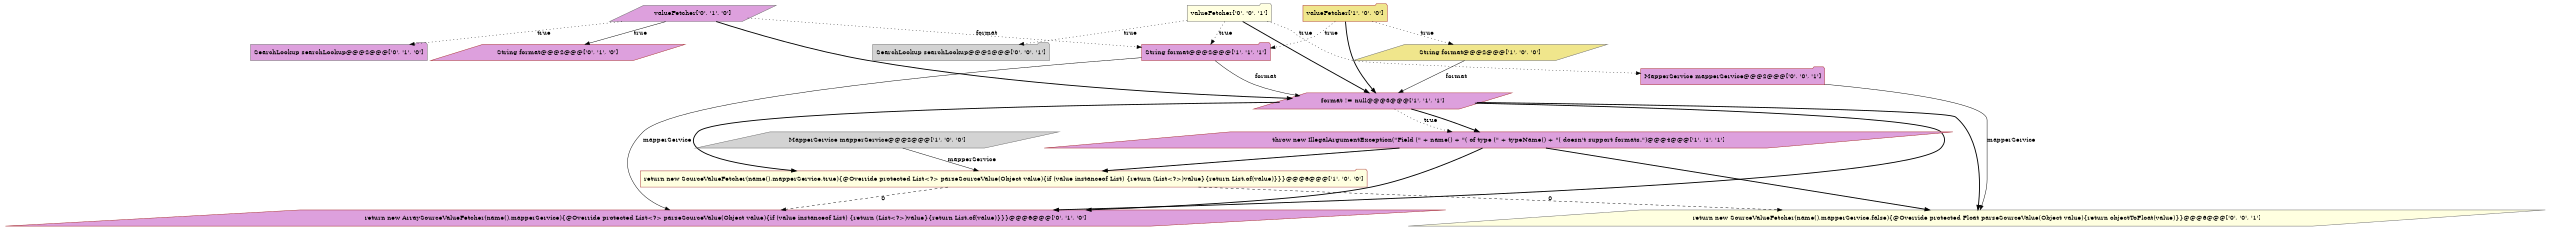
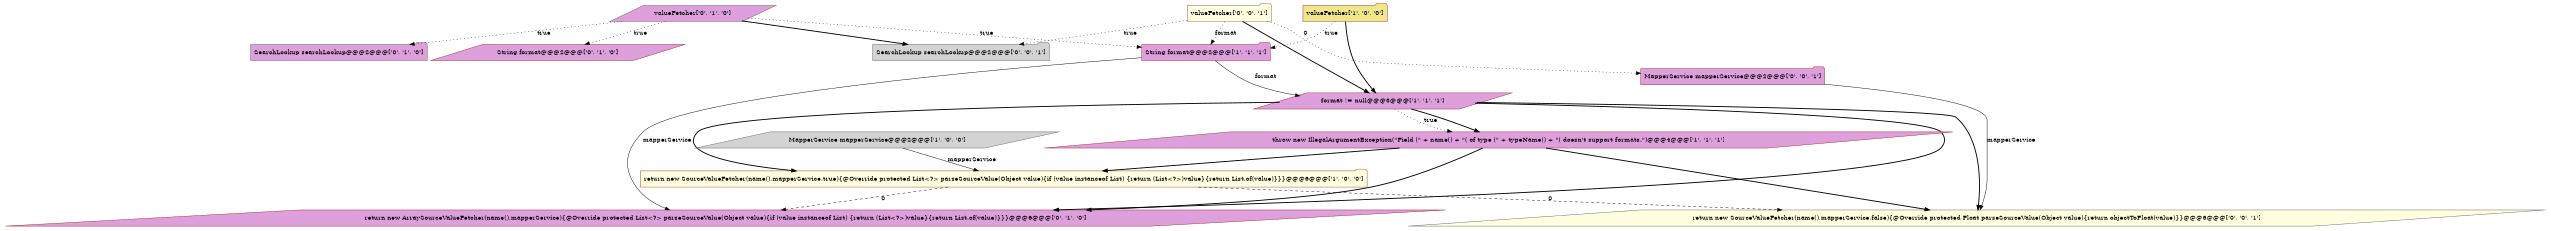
(627, 32) -> (627, 32)
(987, 33) -> (987, 33)
(1226, 33) -> (1226, 33)
(1306, 33) -> (1306, 33)
(1480, 52) -> none
(999, 78) -> (822, 32)
